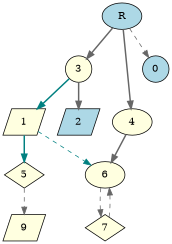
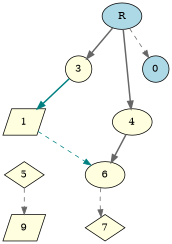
(79, 122) -> none
(24, 145) -> none
(110, 206) -> none
